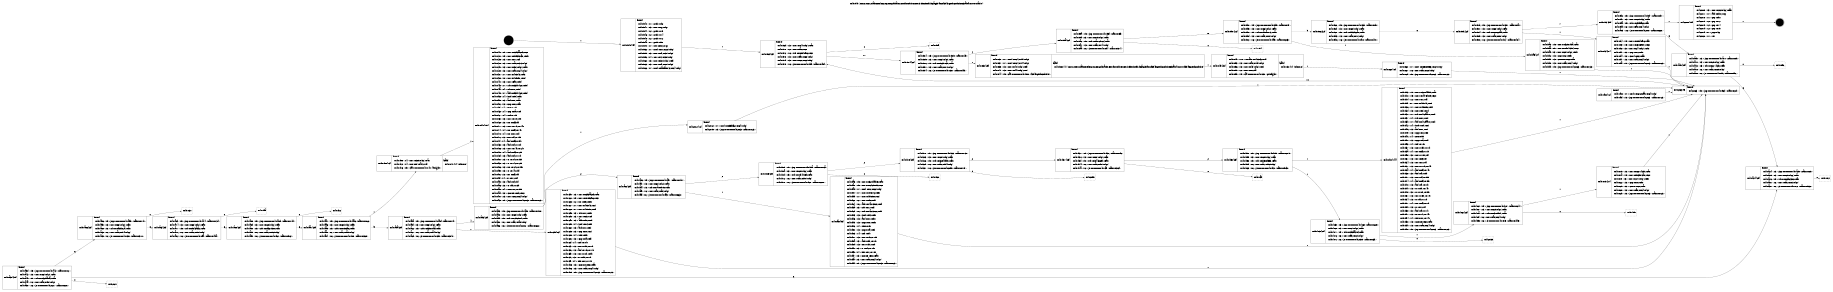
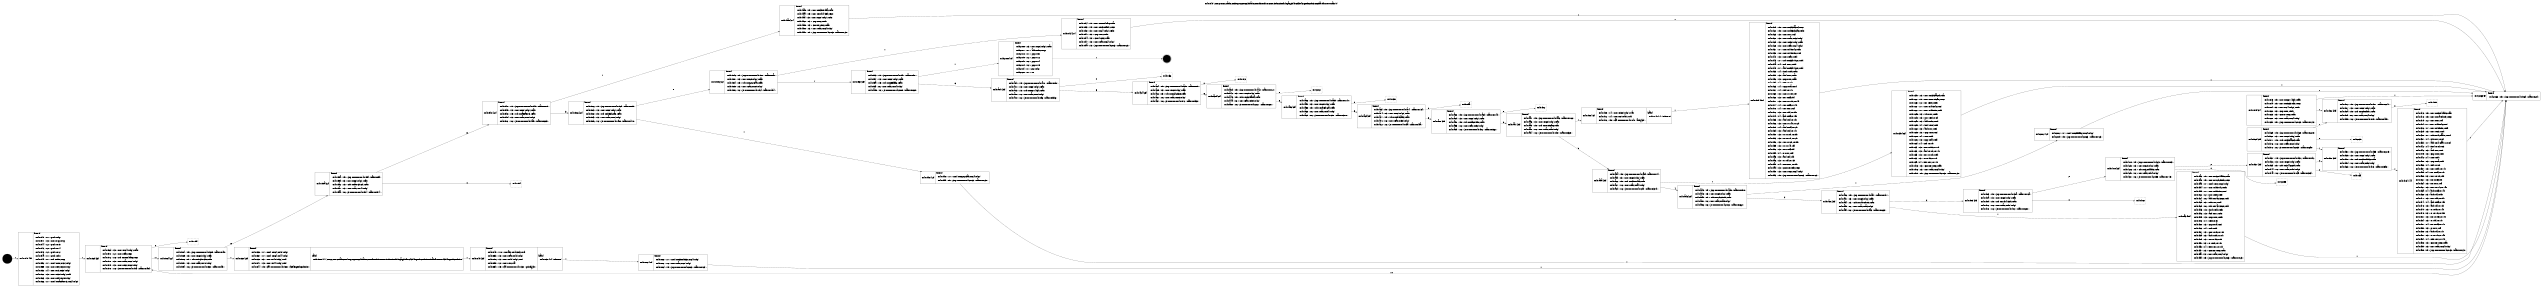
(972, 53) -> (231, 244)
none -> (2157, 81)
none -> (778, 145)
(1320, 189) -> (2319, 149)
(1559, 197) -> (2319, 111)
(948, 278) -> (1203, 95)
